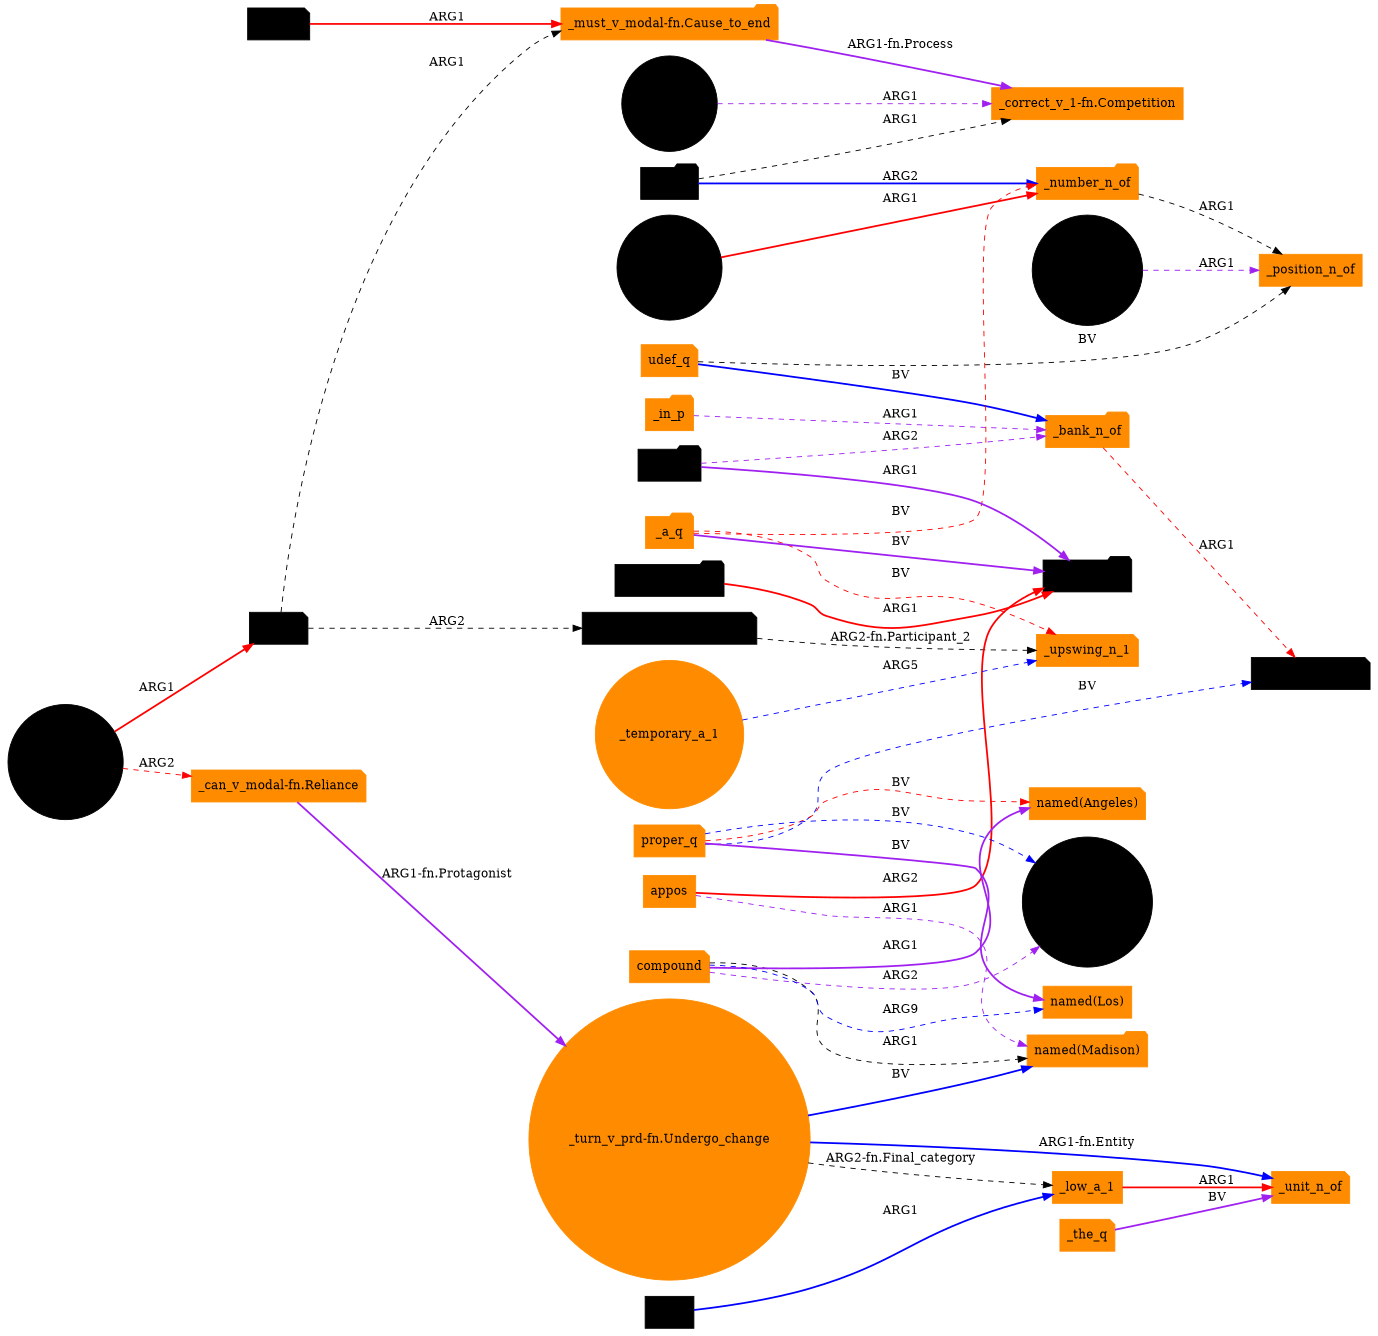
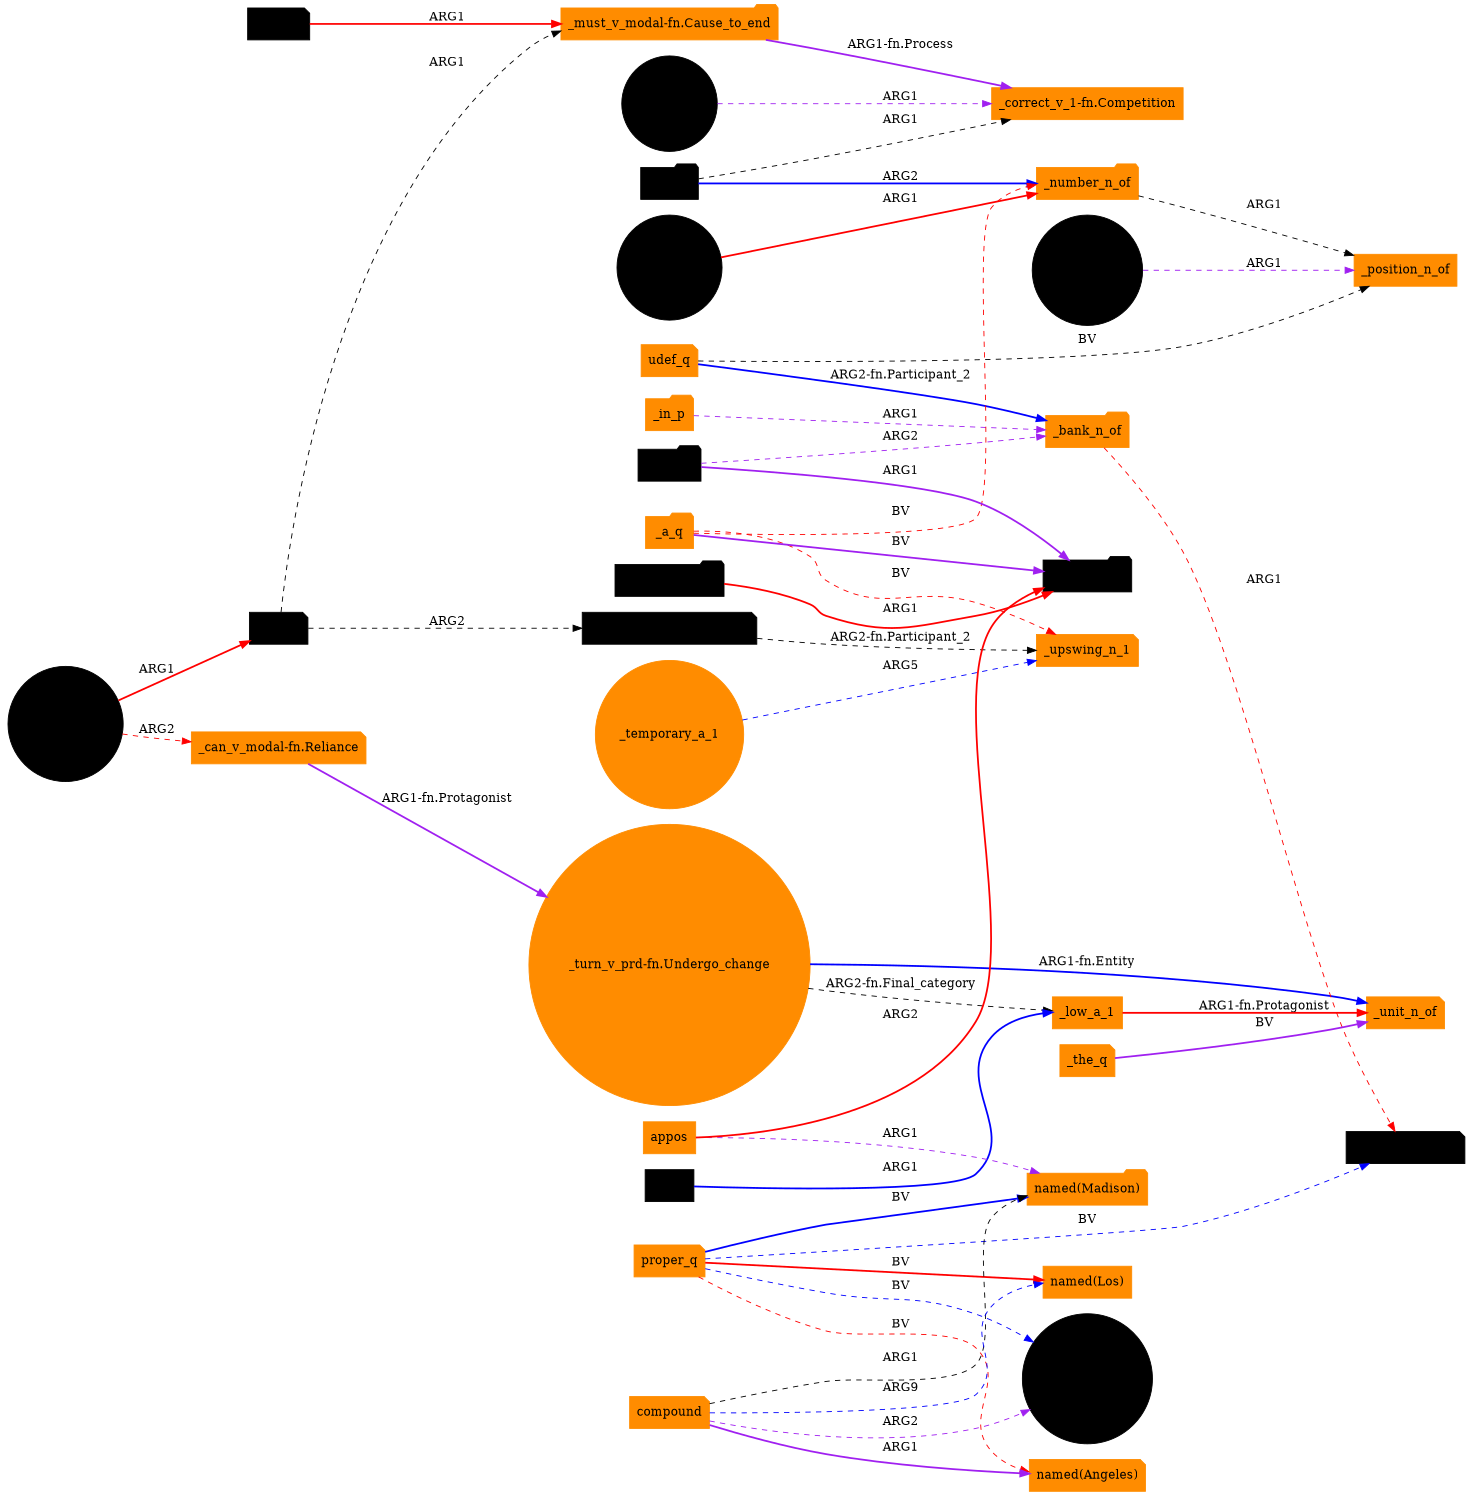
(901, 375) -> (901, 375)
(921, 861) -> (869, 1271)
(916, 1094) -> (861, 1220)
(1217, 1181) -> (1265, 1006)
